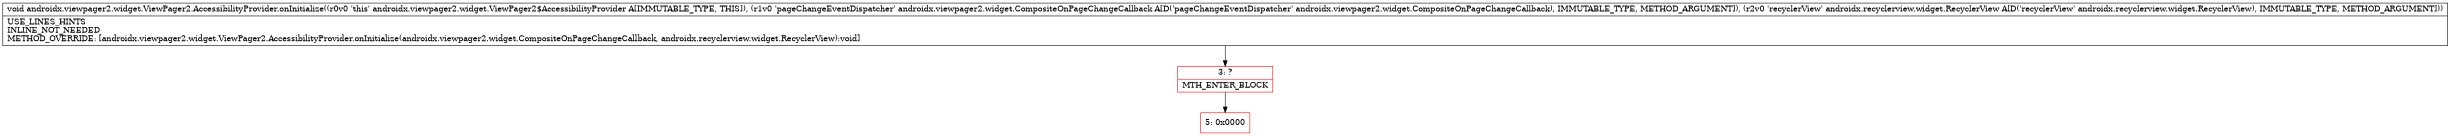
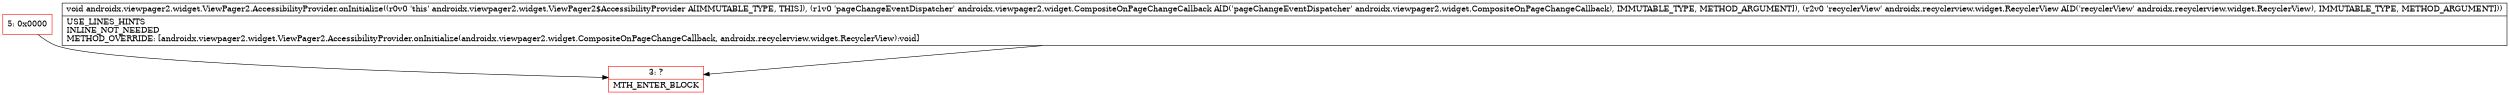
(1225, 100) -> (318, 68)
